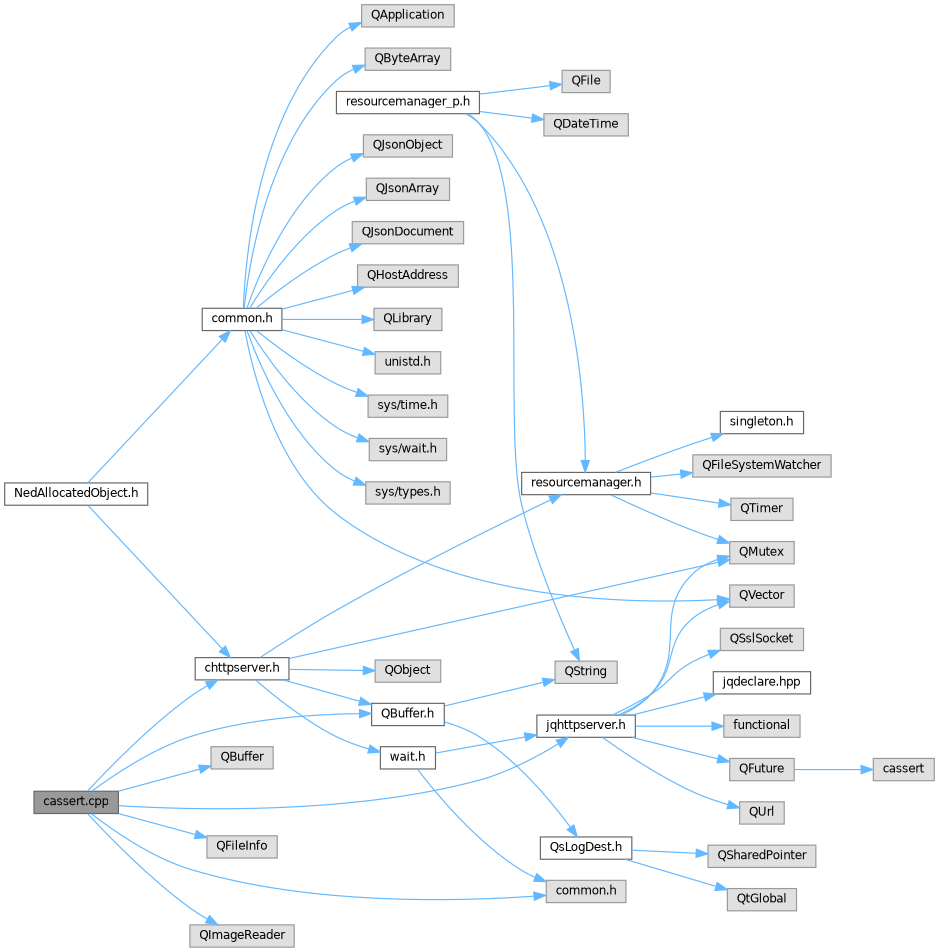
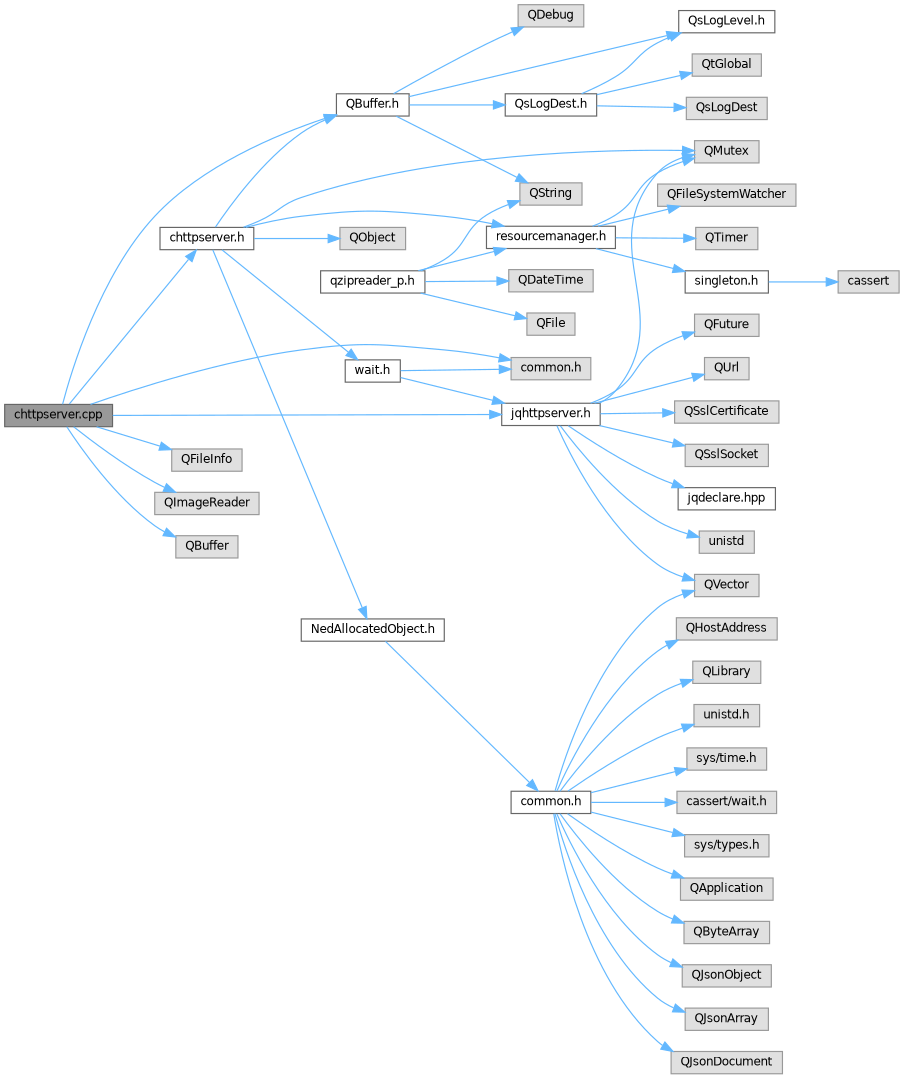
none -> (551, 16)
none -> (727, 22)
(408, 103) -> (373, 282)
none -> (727, 412)
(408, 450) -> (727, 802)
(155, 577) -> (288, 429)
(762, 726) -> (727, 542)
(828, 770) -> (797, 282)
(76, 802) -> (59, 416)
(762, 856) -> (727, 108)
